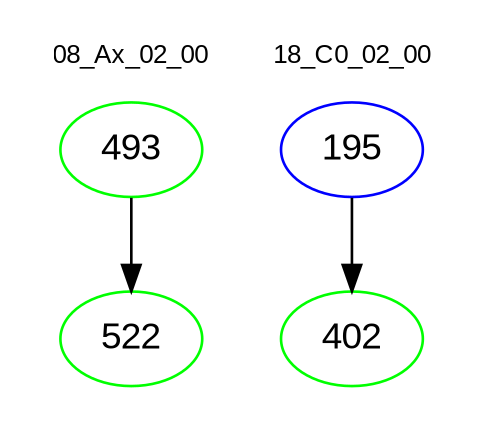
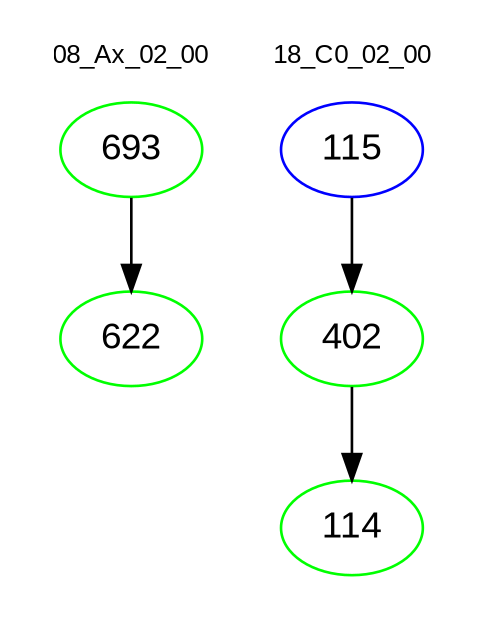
(131, 150) -> (131, 150)
(352, 150) -> (352, 150)
(131, 339) -> (131, 339)
none -> (352, 528)
